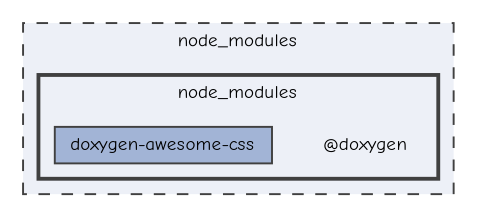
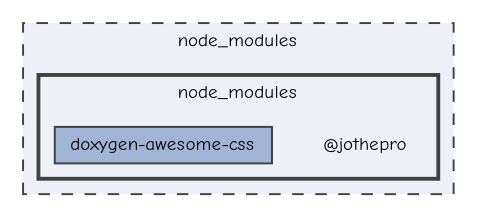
(365, 145) -> (365, 145)
